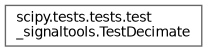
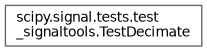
(104, 26) -> (104, 26)
